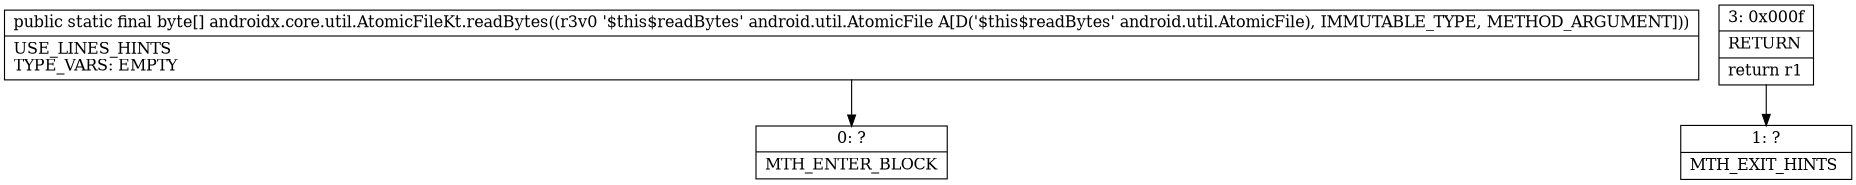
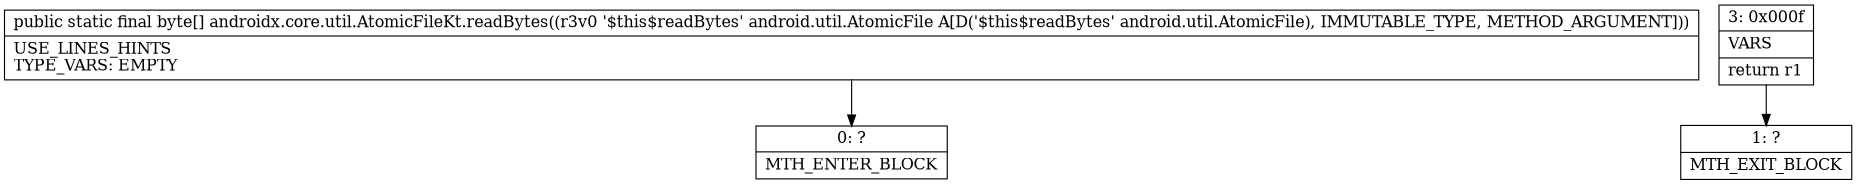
(1765, 44) -> (1750, 44)
(1764, 165) -> (1766, 165)
